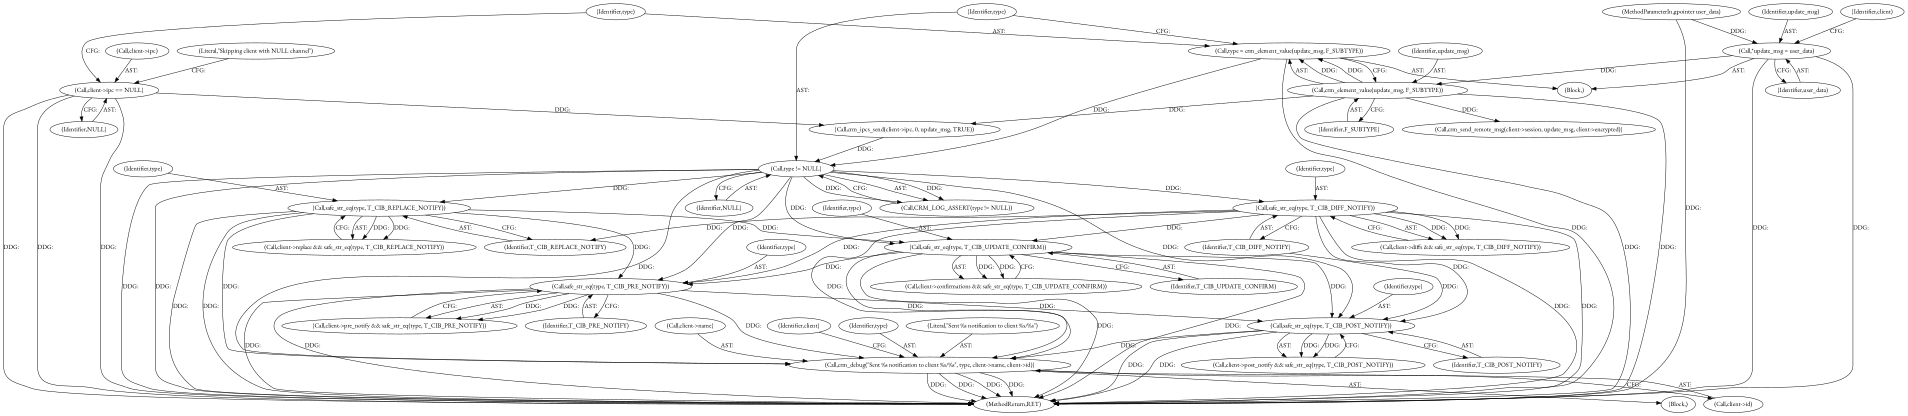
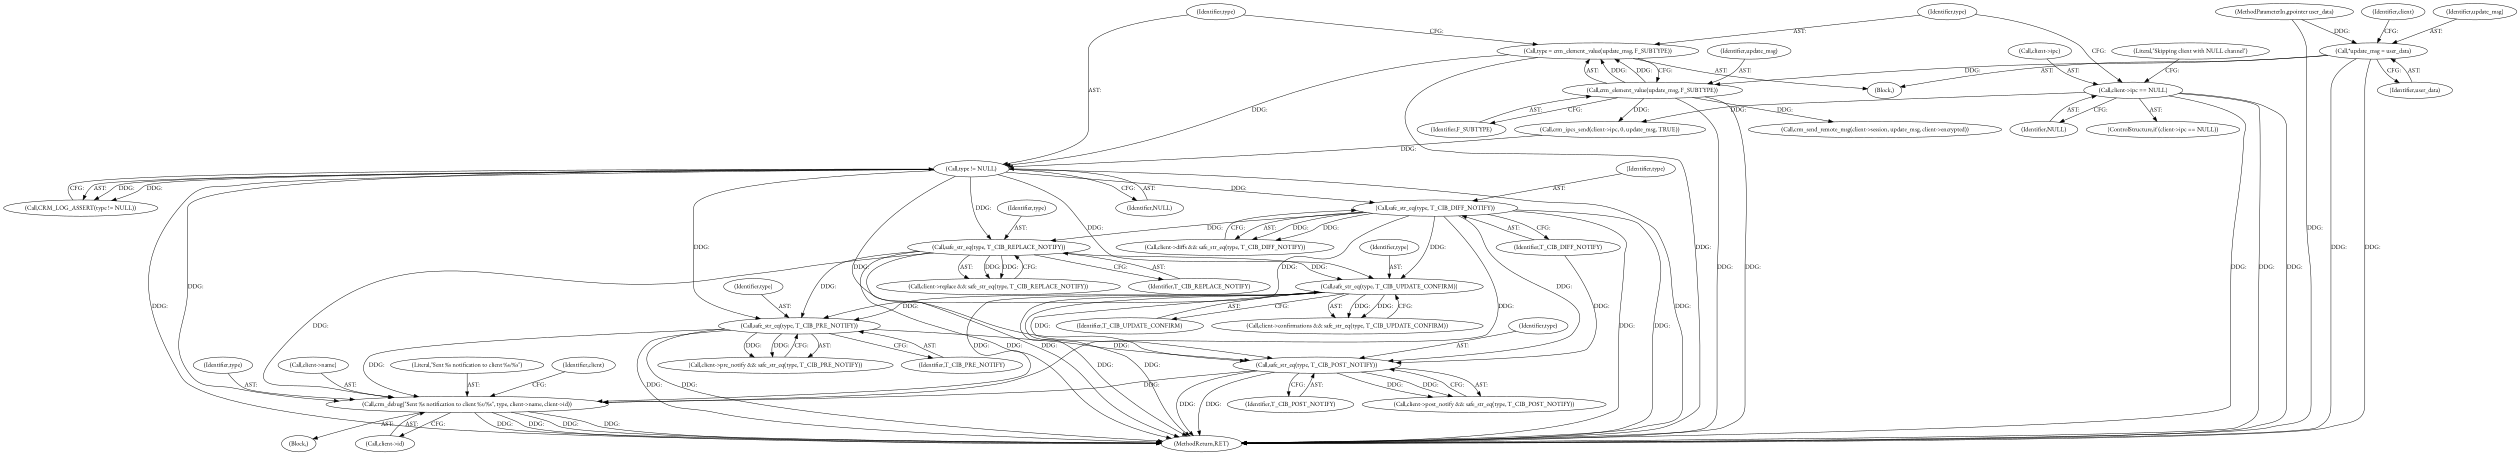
none -> (2163, 130)
(916, 217) -> (1211, 224)
